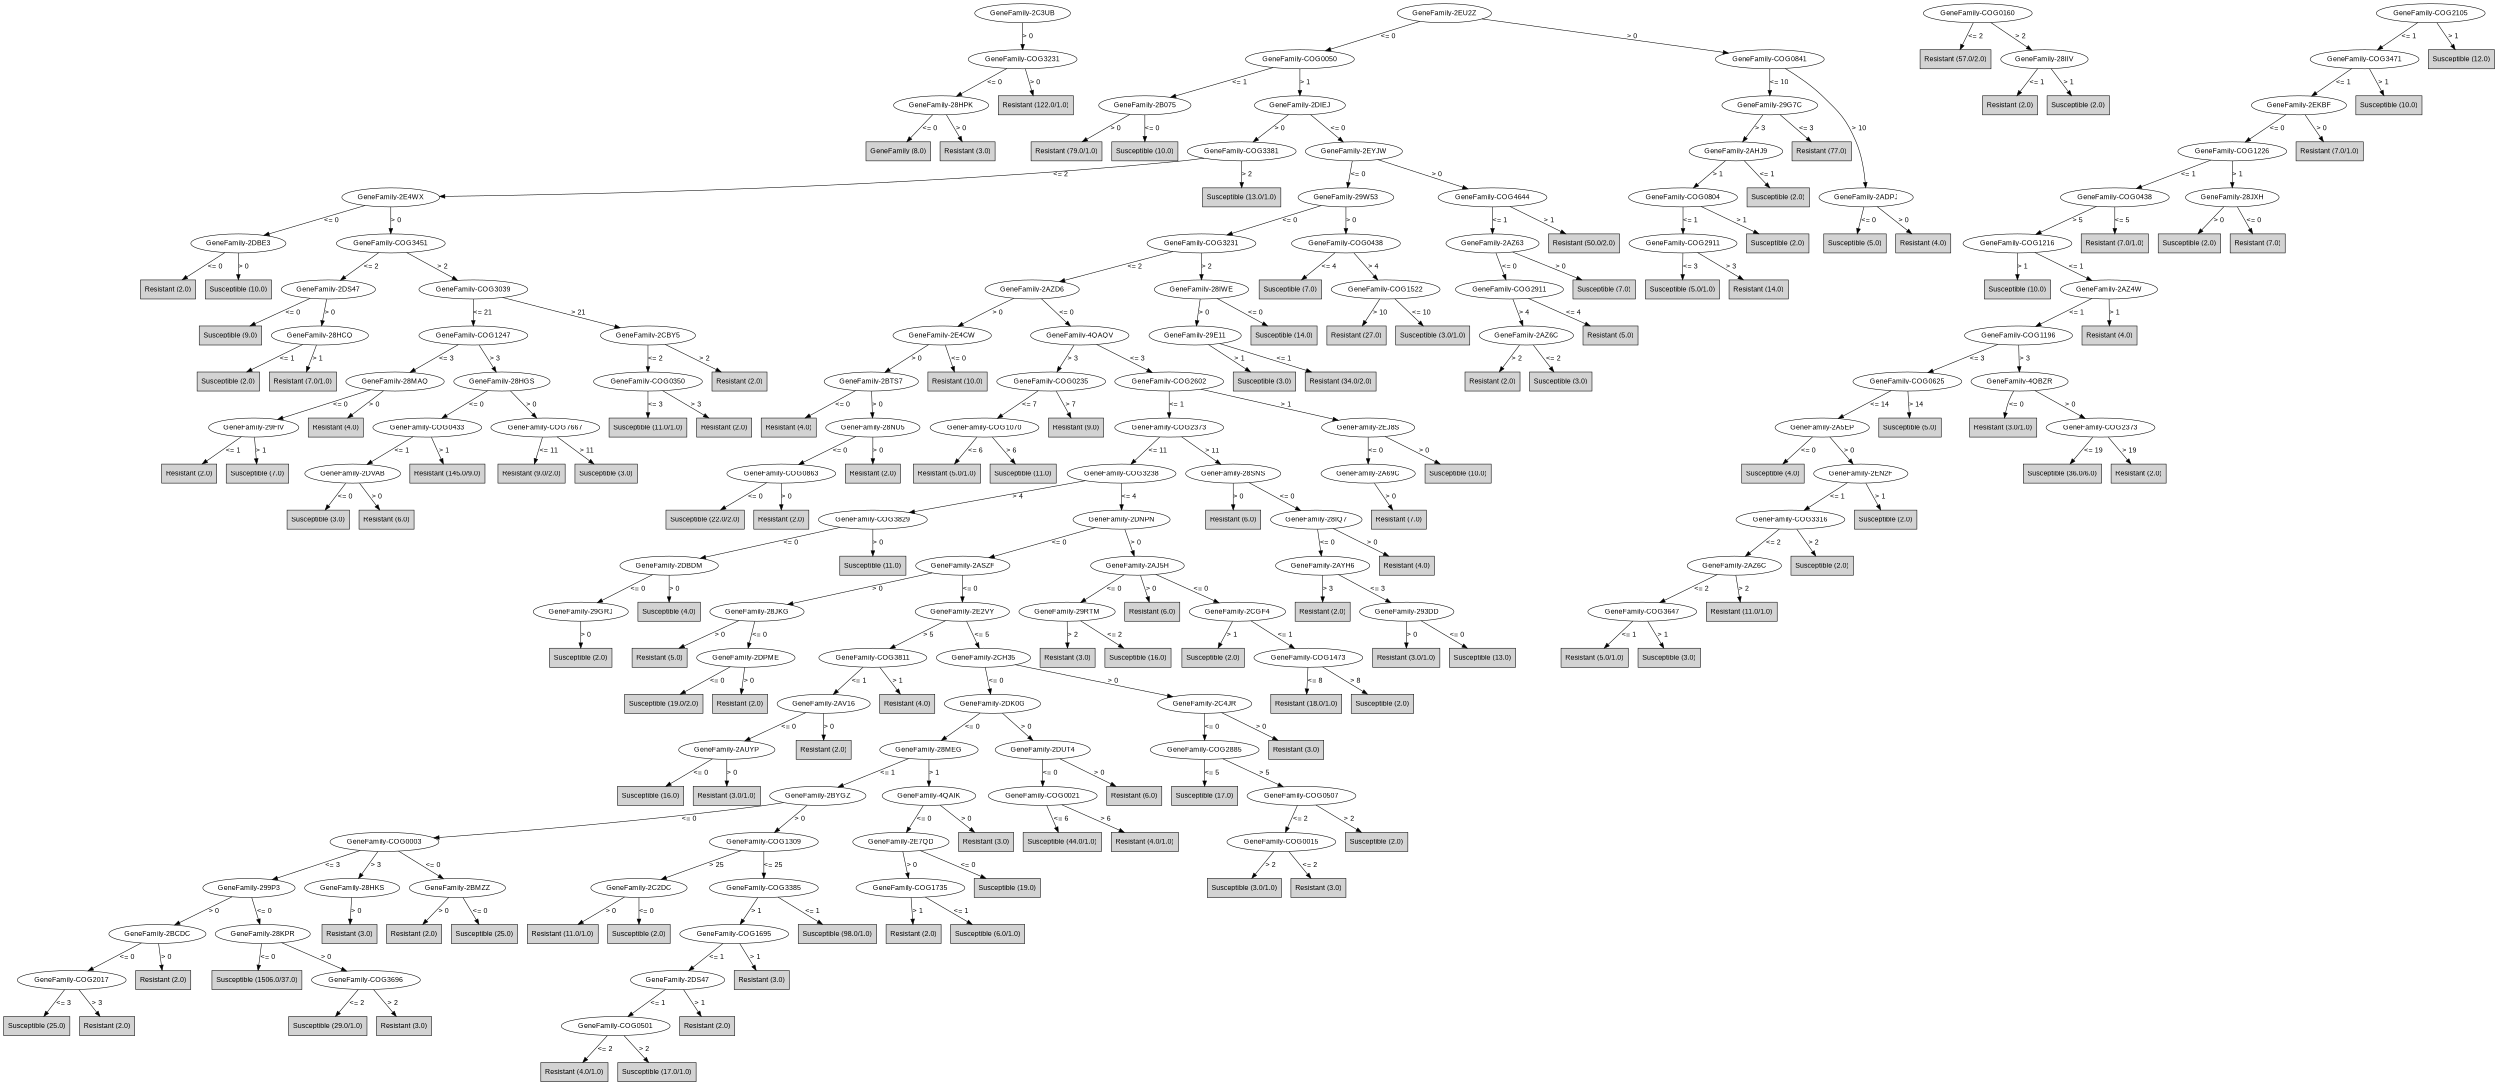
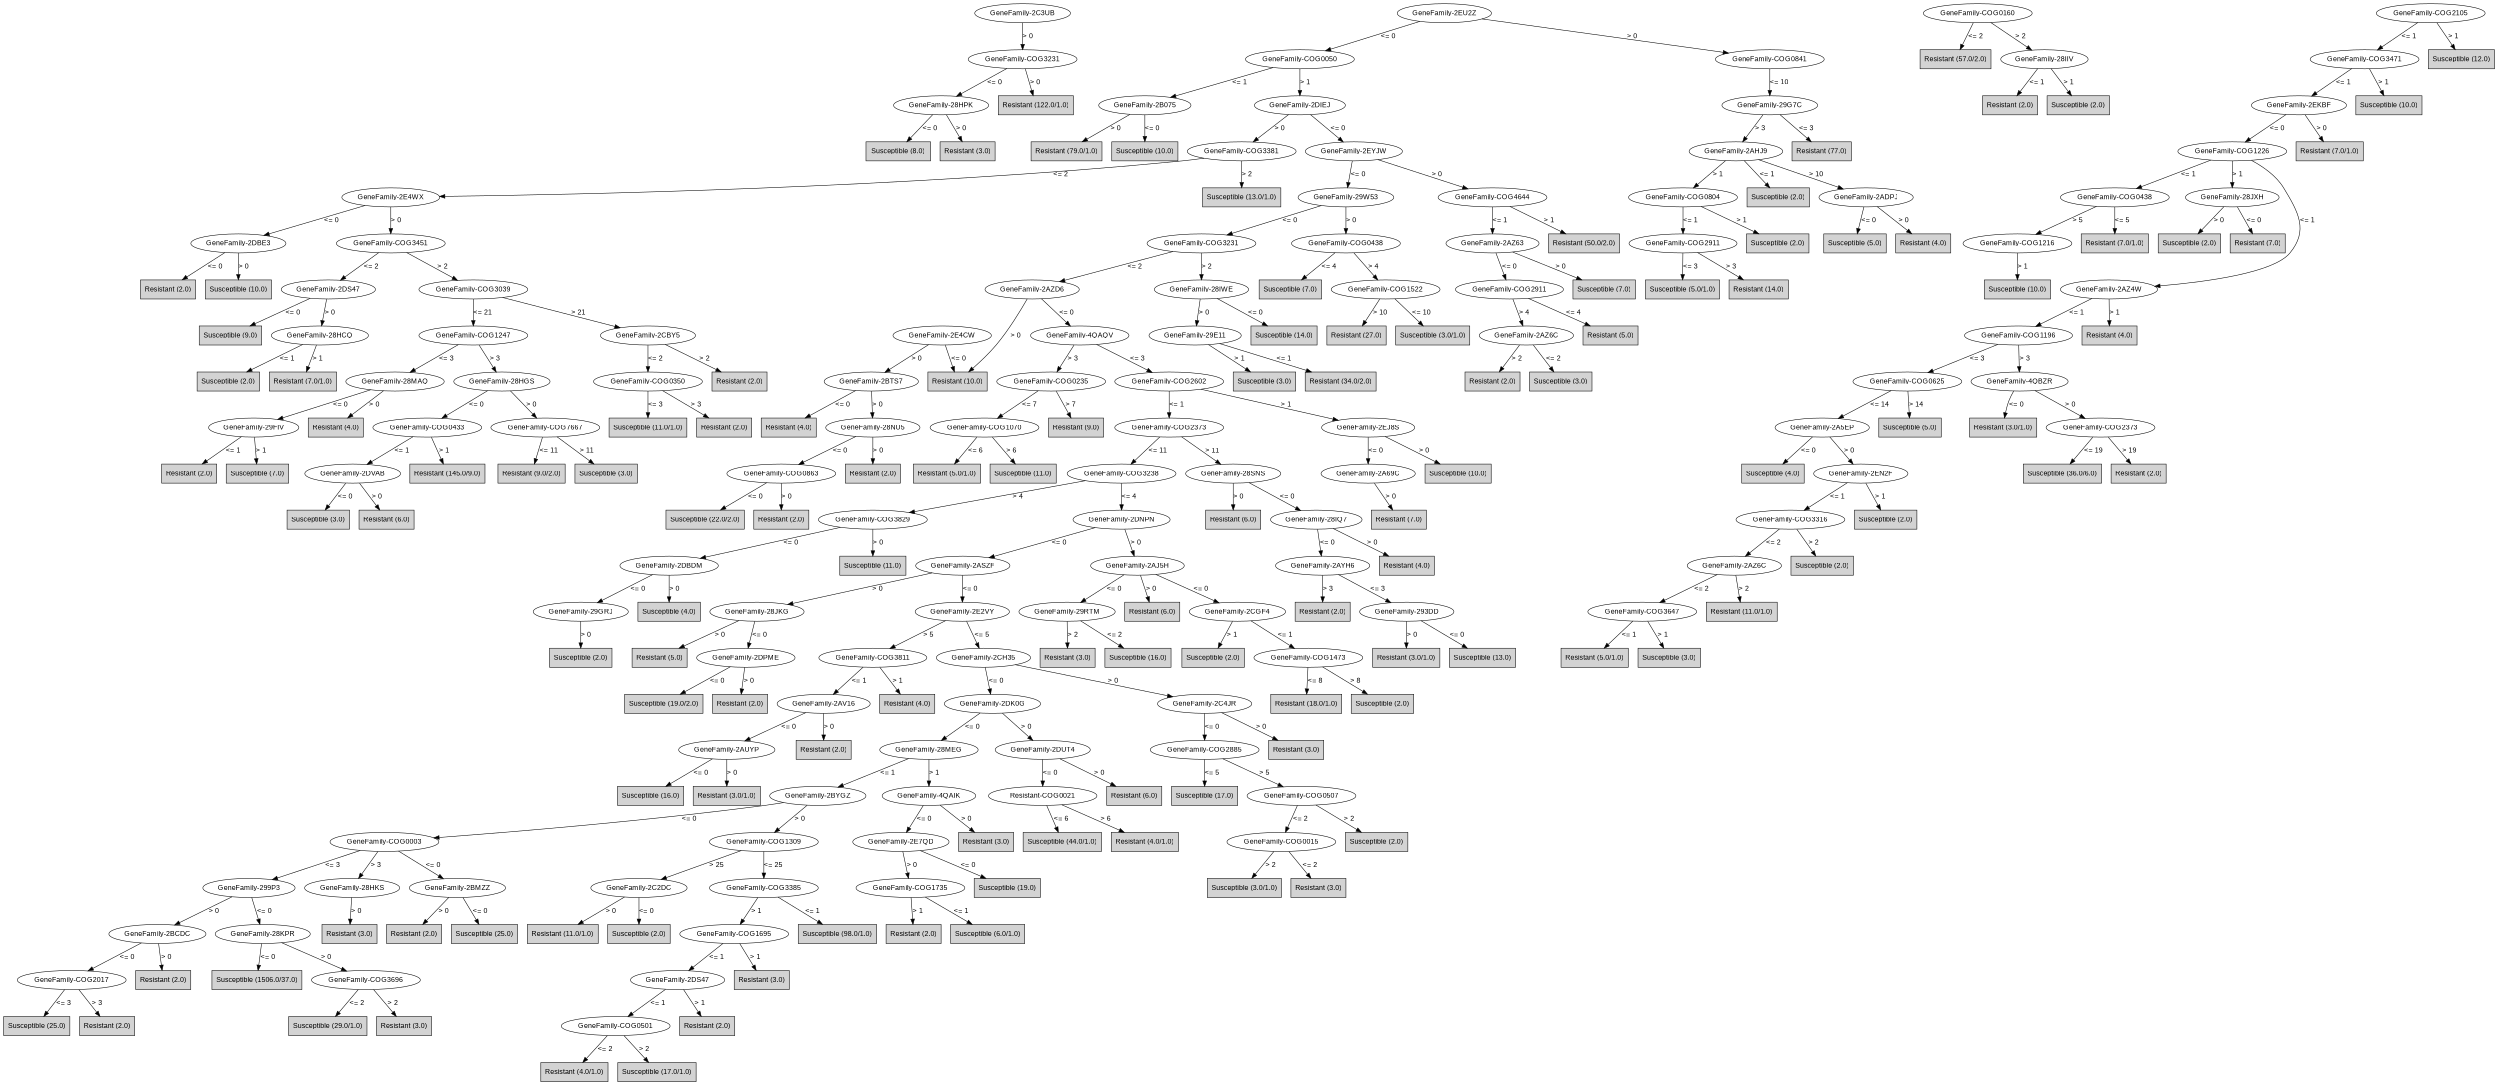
(1841, 115) -> (1798, 173)
(898, 151) -> (898, 151)
(2061, 265) -> (2282, 260)
(988, 311) -> (1003, 336)
(1043, 796) -> (1043, 796)
